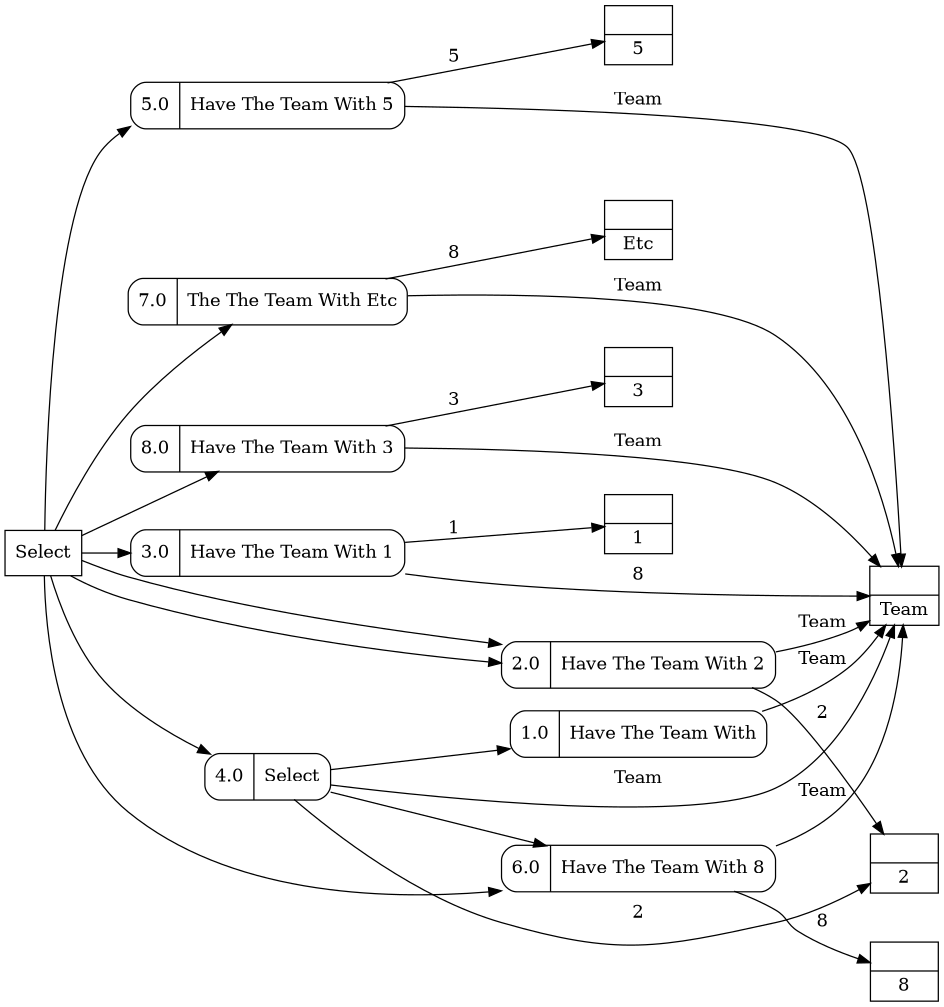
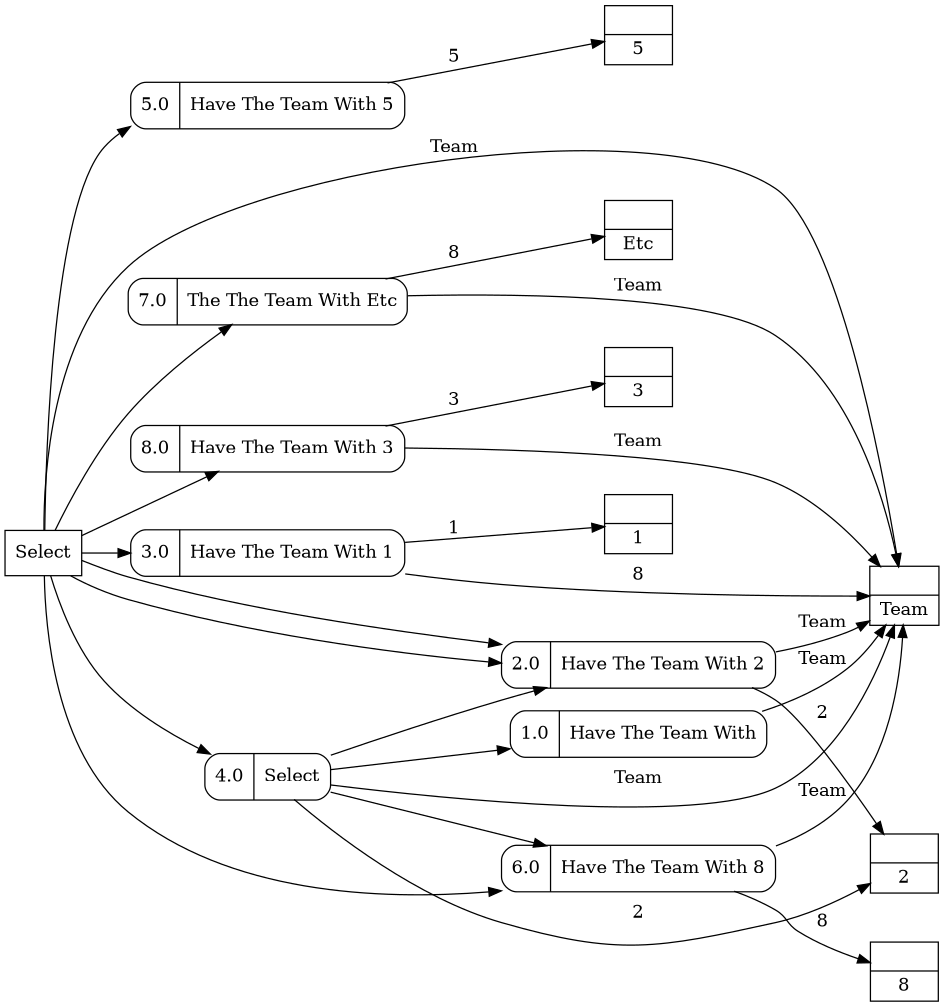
(832, 140) -> (497, 156)
none -> (432, 722)
